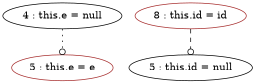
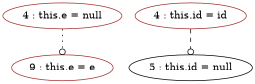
(62, 16) -> (62, 16)
(191, 16) -> (191, 16)
(62, 68) -> (62, 68)
